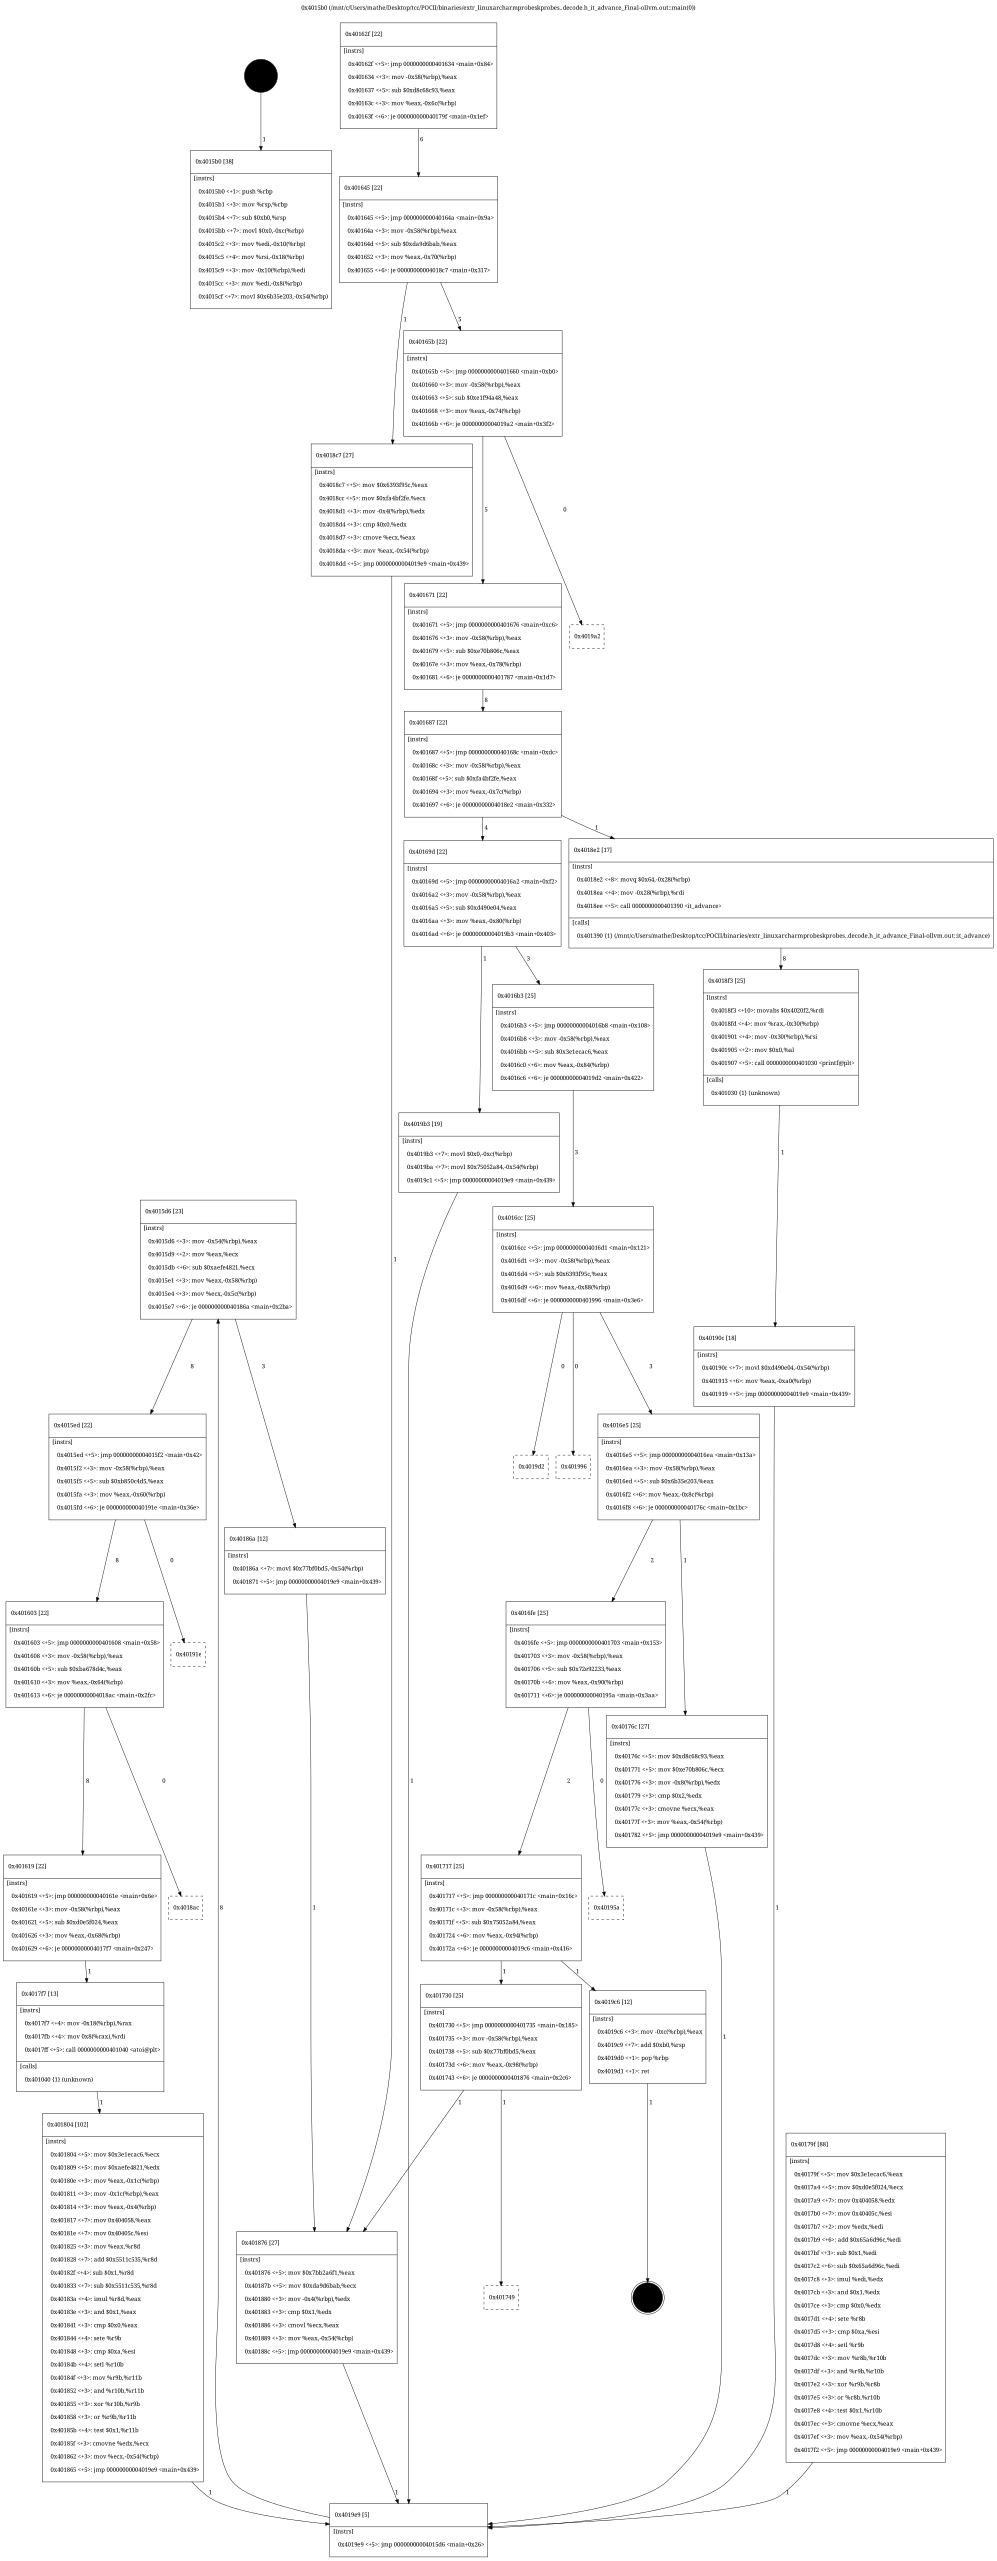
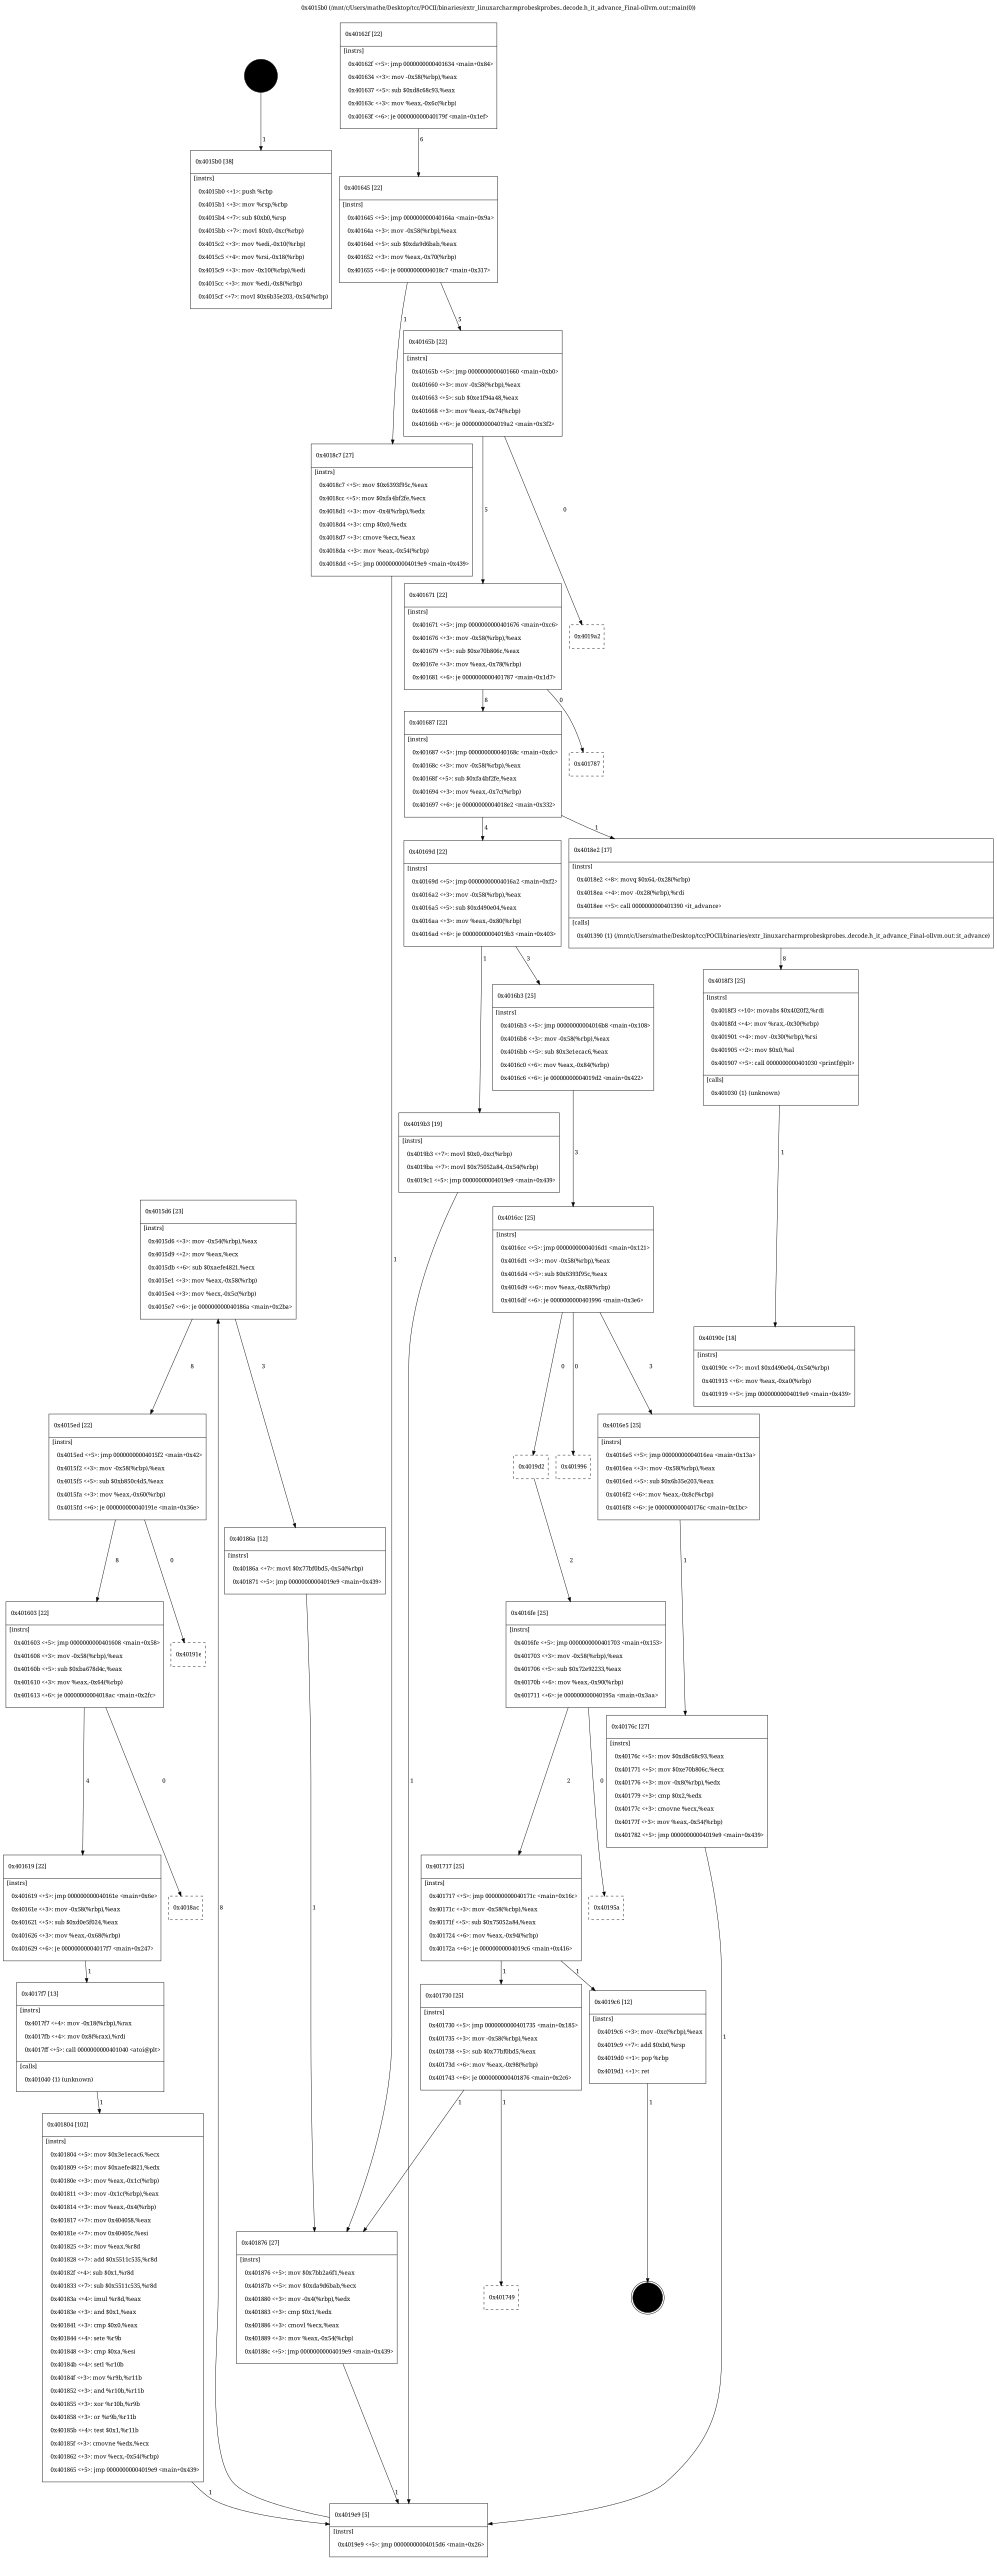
none -> (586, 764)
(633, 1559) -> (552, 1538)
(87, 1781) -> (87, 1781)
(774, 2072) -> none
(866, 2298) -> none
